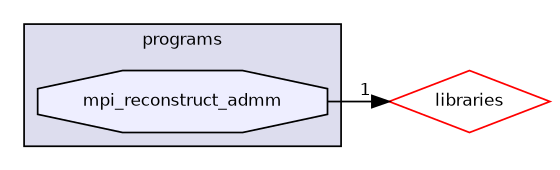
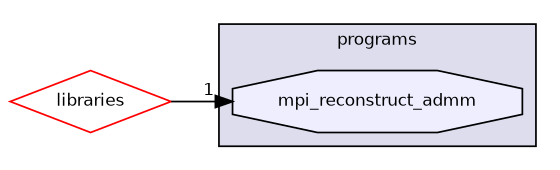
(352, 102) -> (193, 102)
